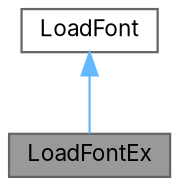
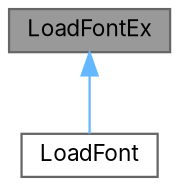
(90, 105) -> (90, 105)
